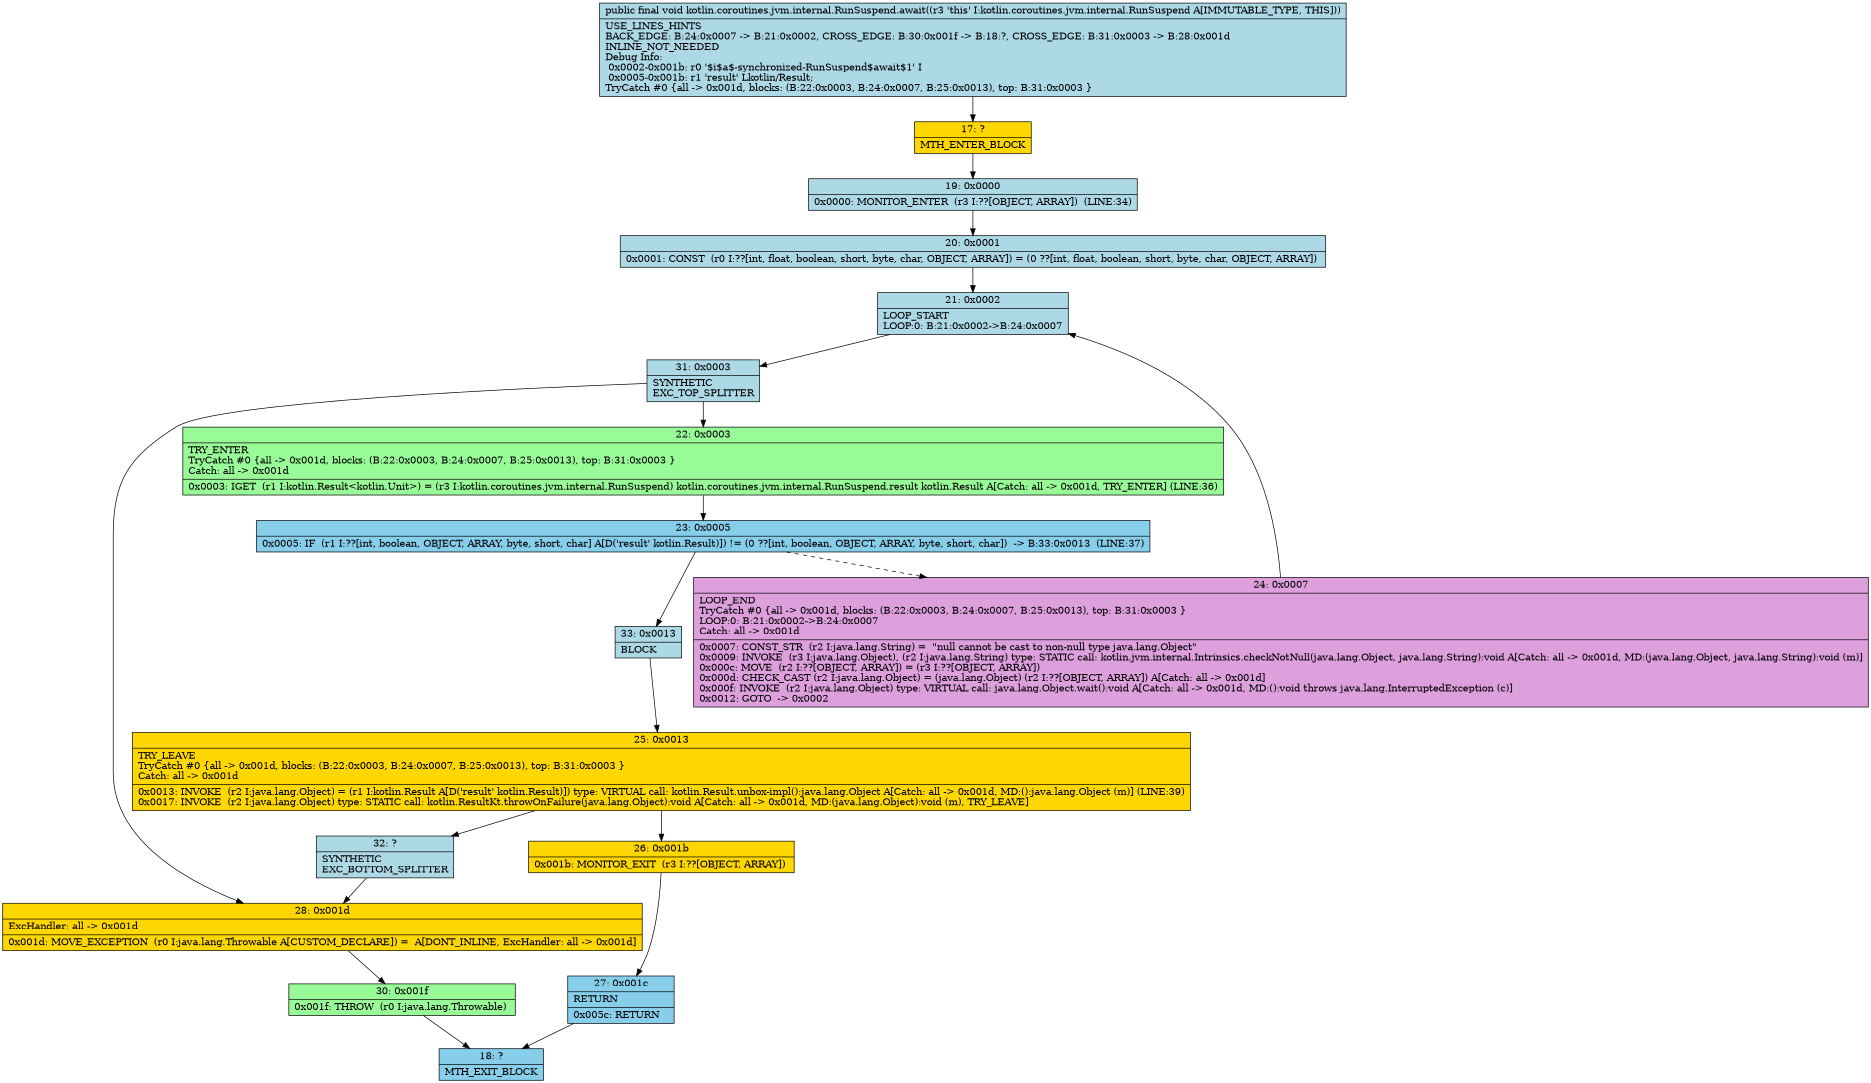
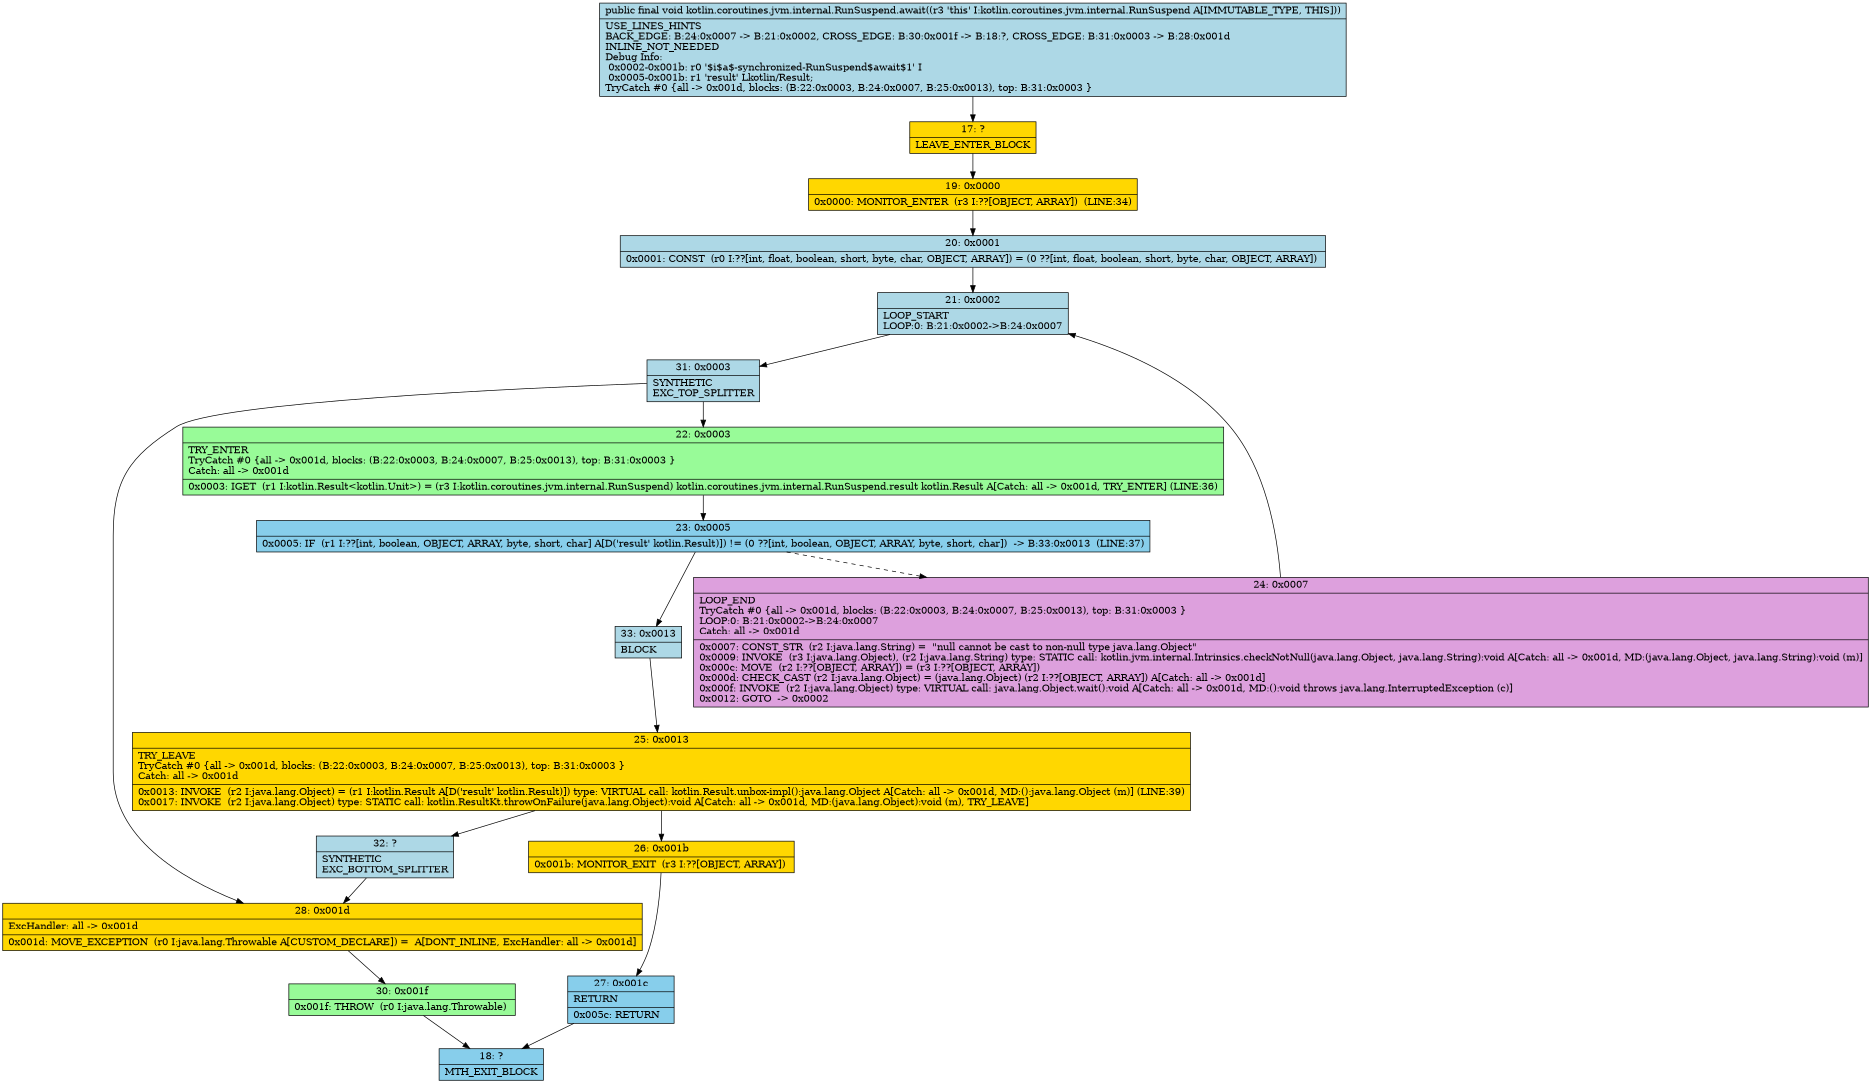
(973, 145) -> (973, 145)
(973, 195) -> (973, 195)
